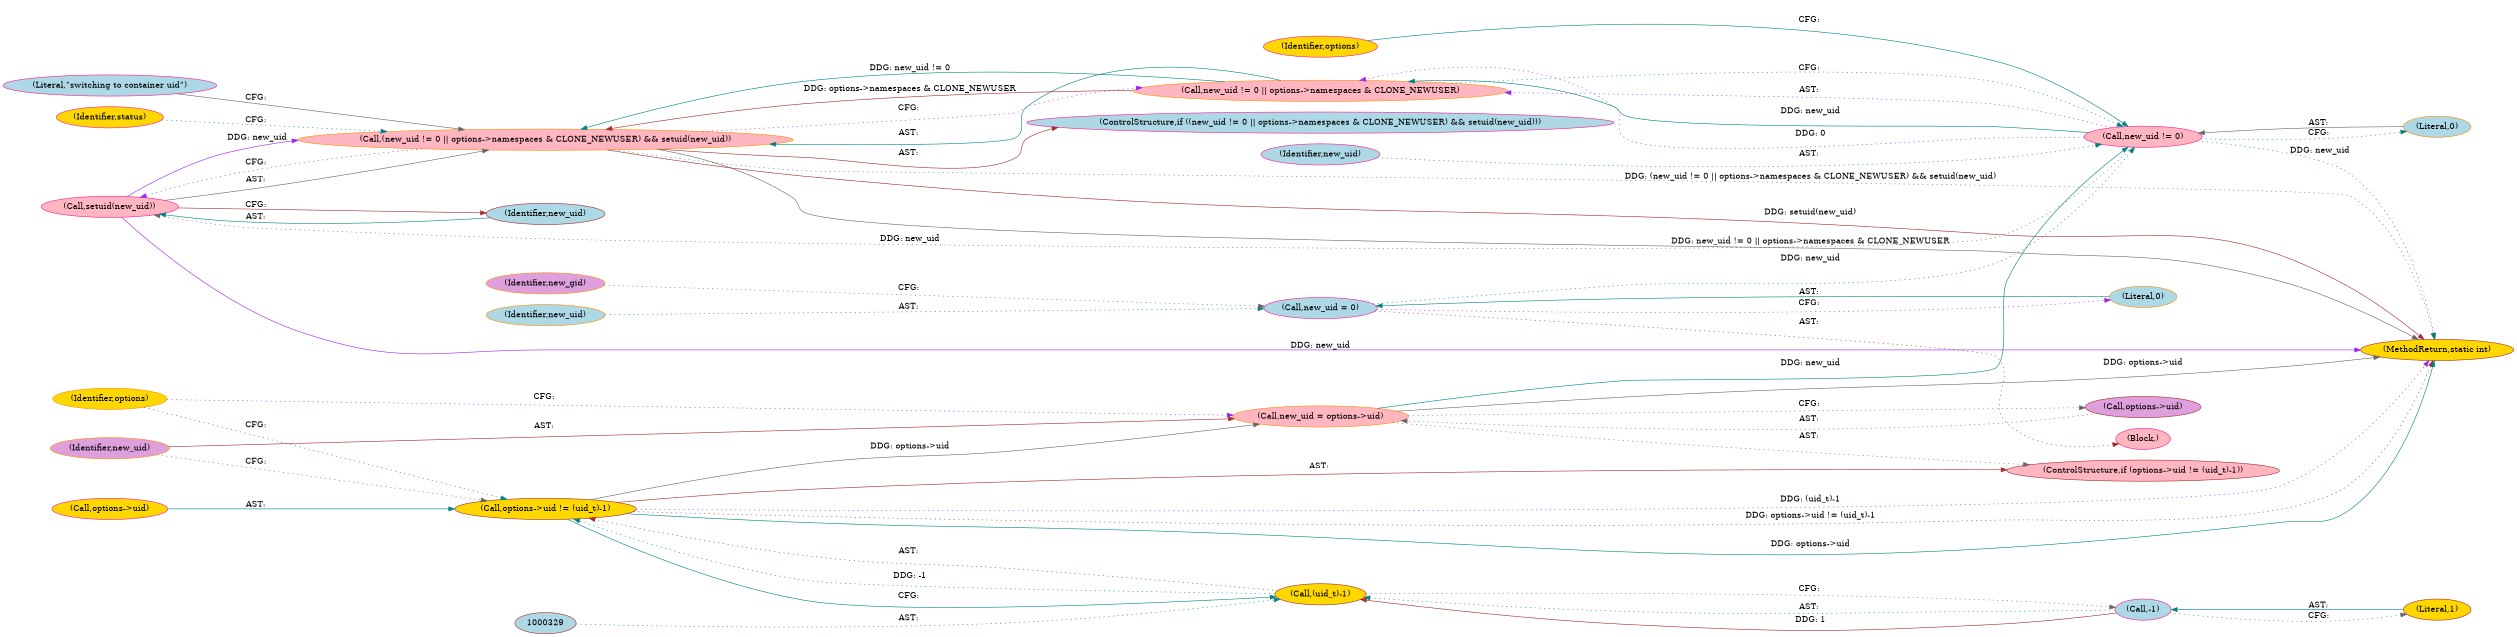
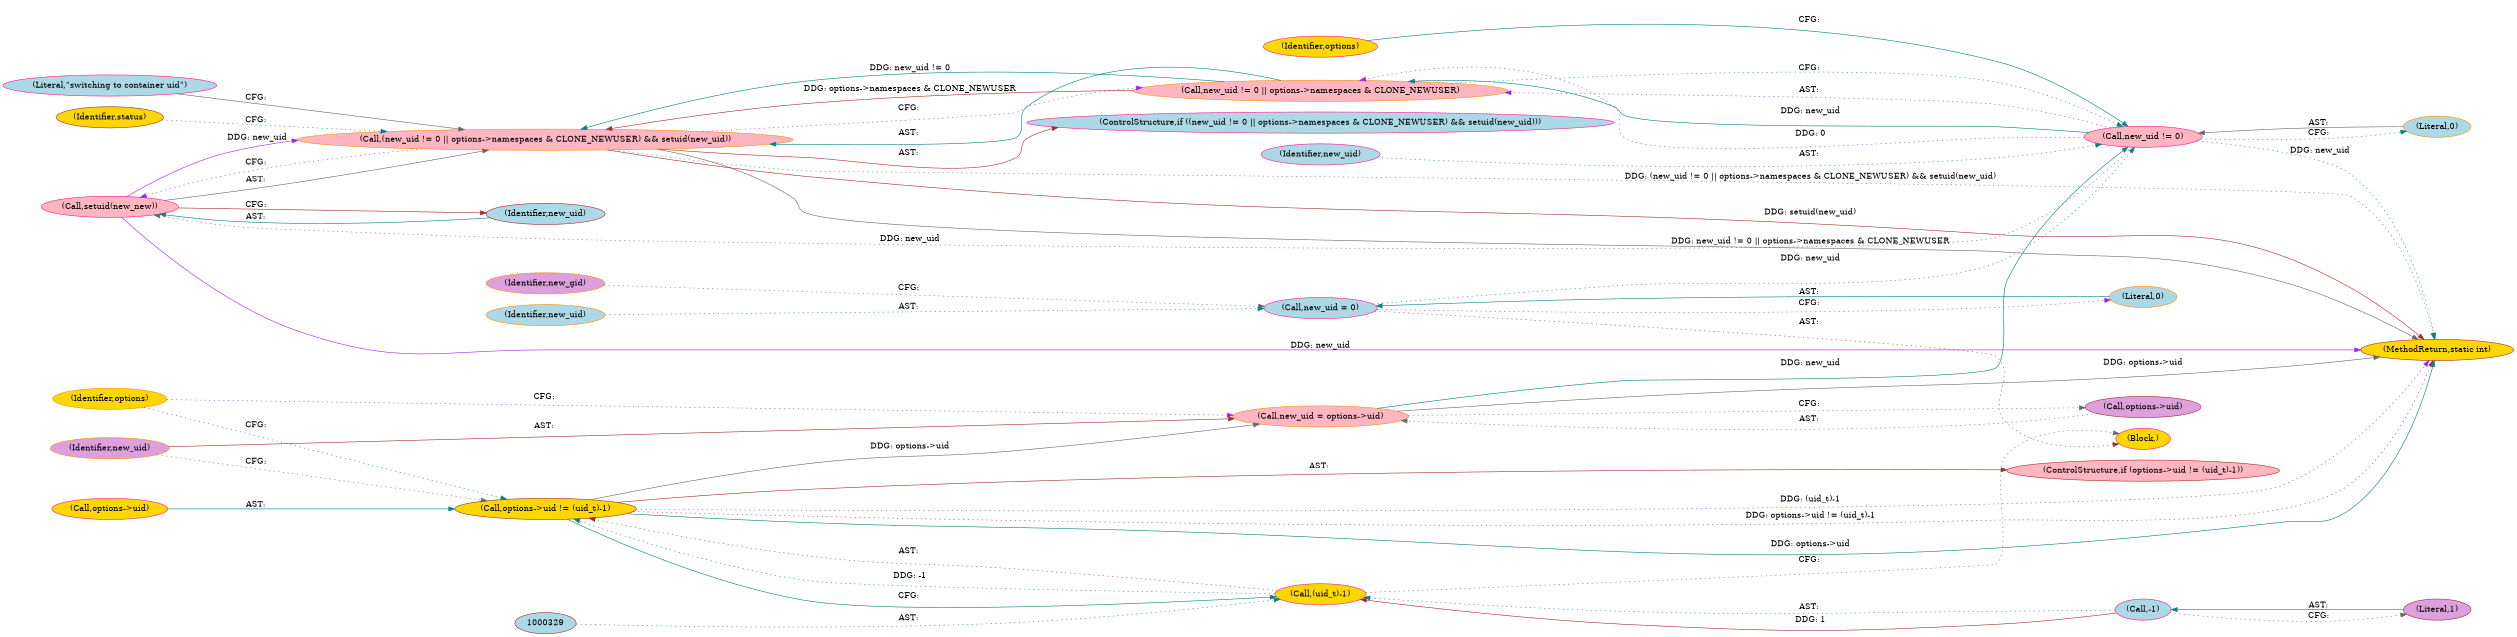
(110, 117) -> (110, 117)
(110, 207) -> (110, 207)
(2143, 439) -> (2143, 439)
(1708, 446) -> none
(1321, 594) -> (1321, 594)
(1738, 594) -> (1793, 575)
(2437, 610) -> (2437, 610)
